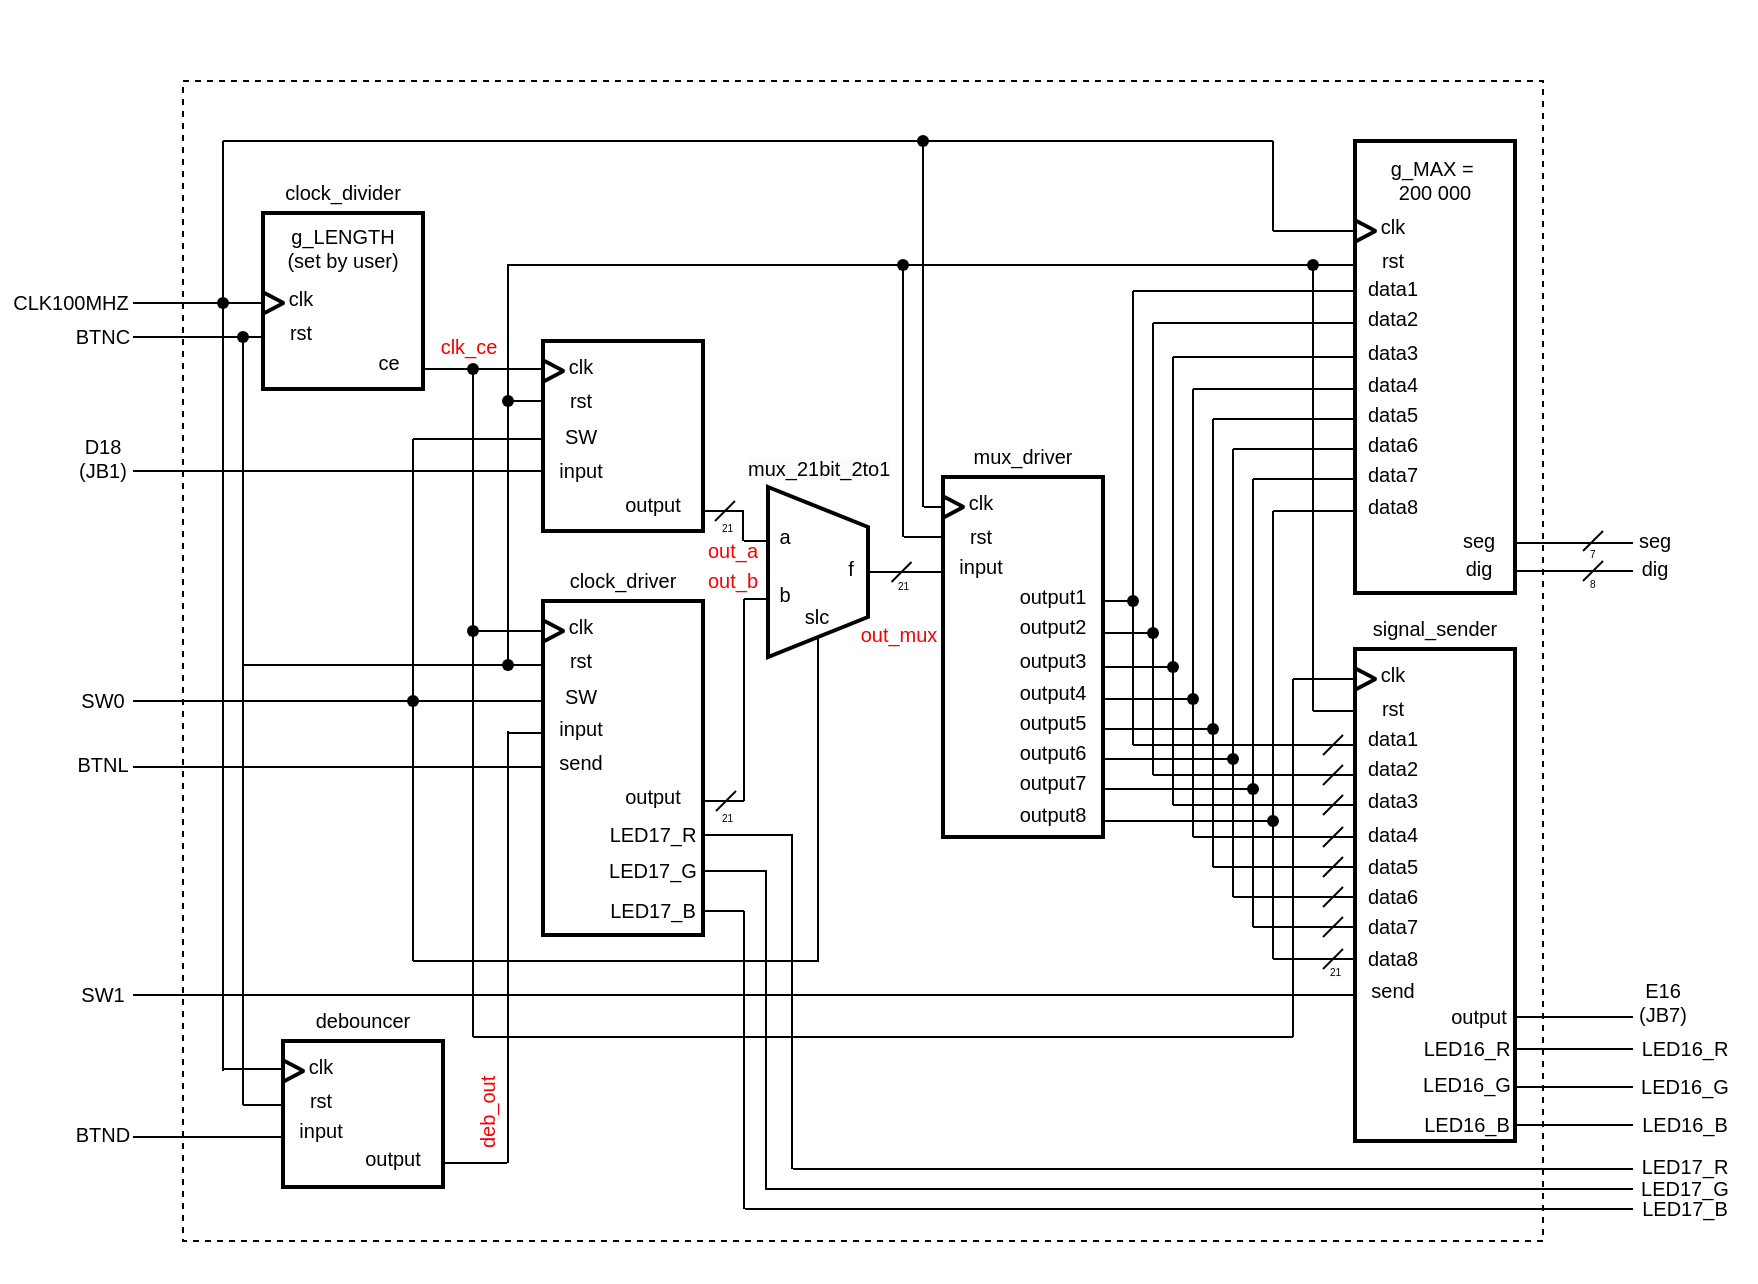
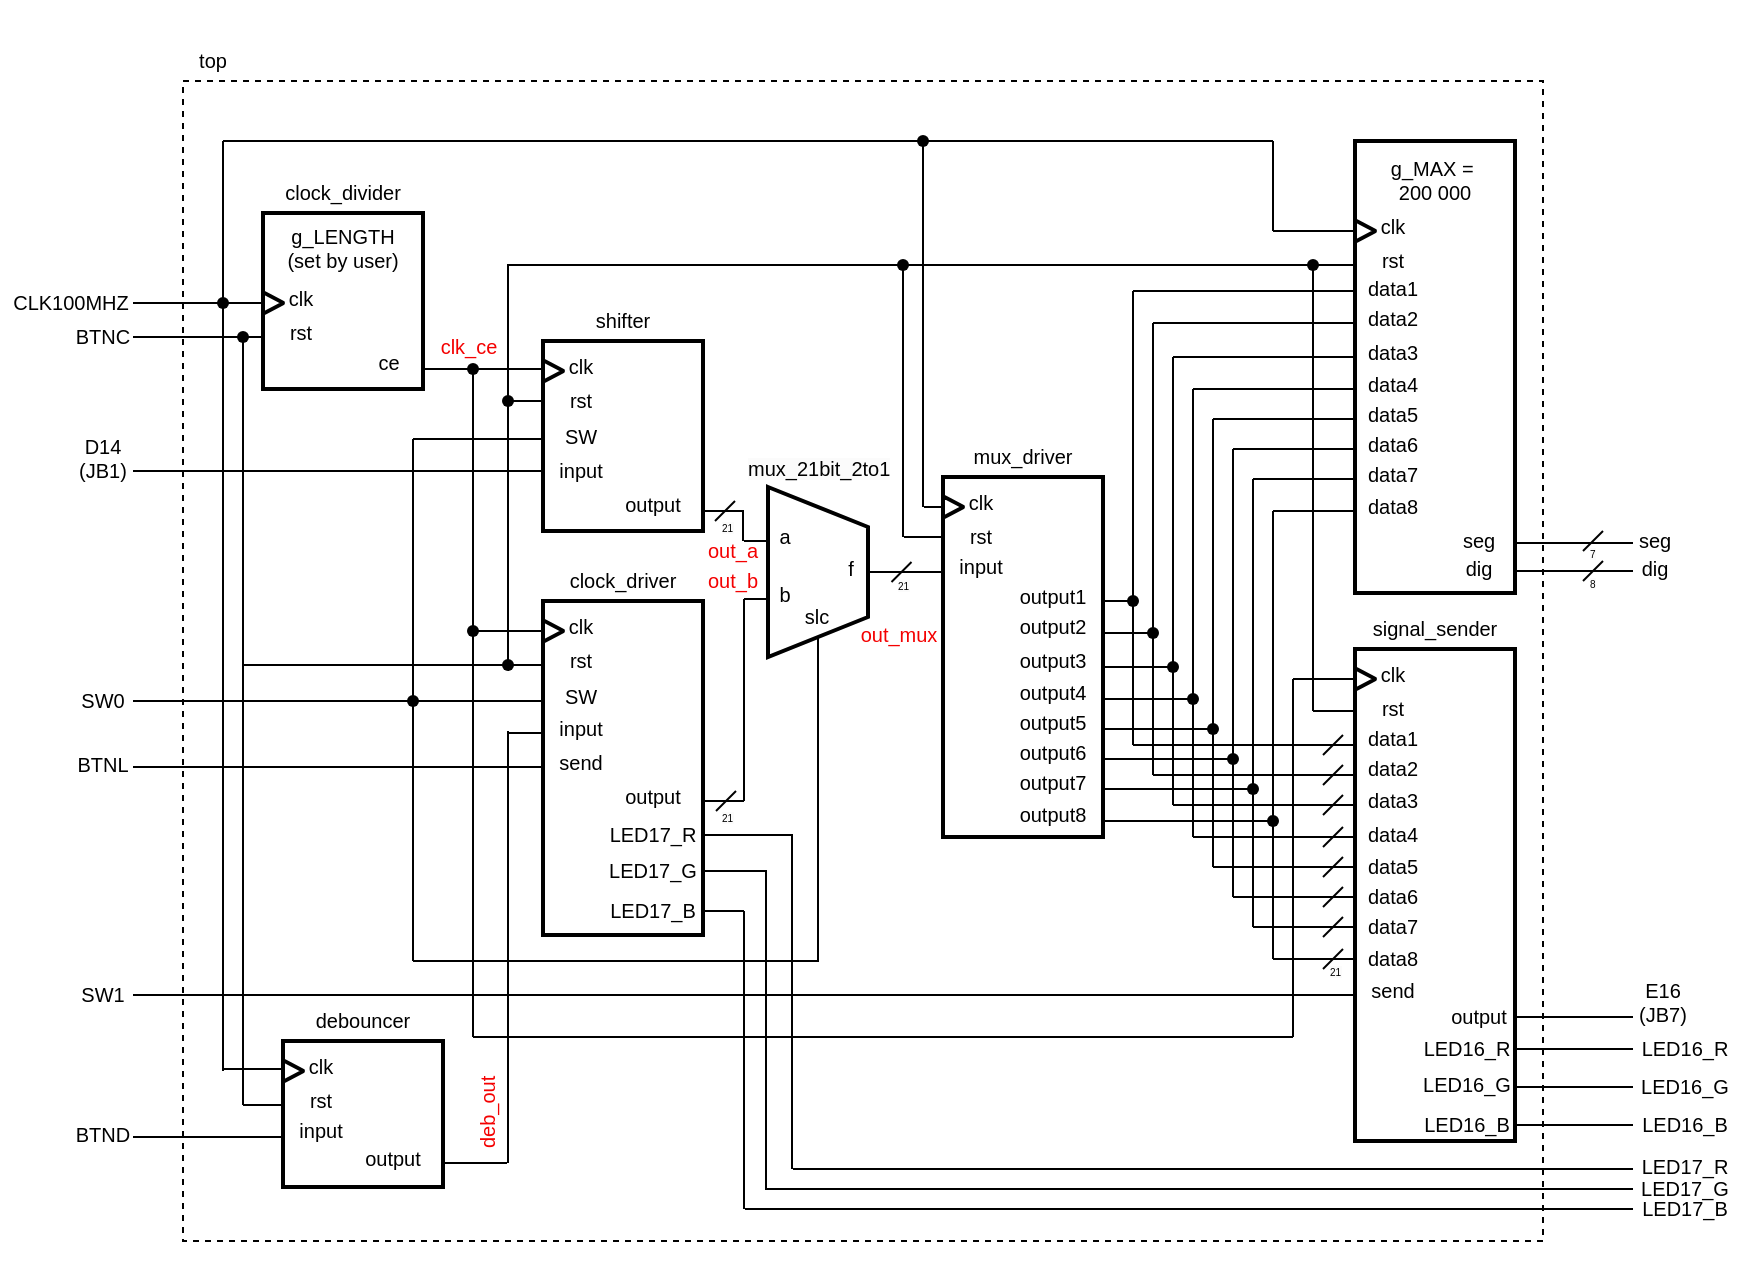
none -> (213, 61)
none -> (623, 321)
(104, 459) -> (104, 459)
